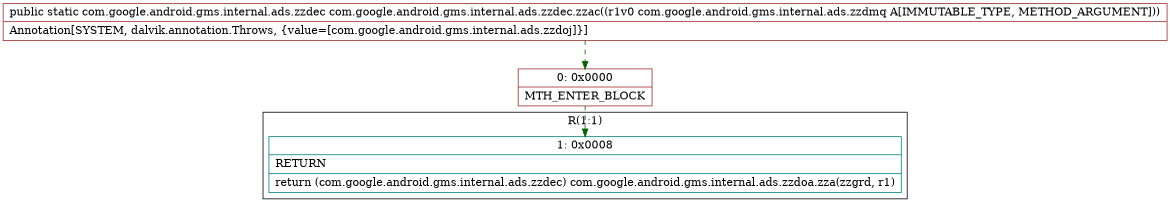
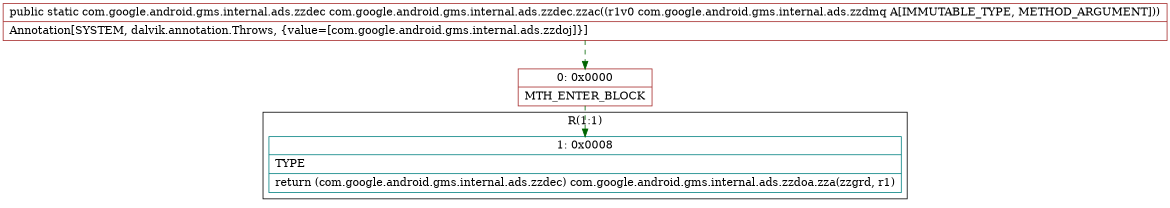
(301, 164) -> (291, 164)
